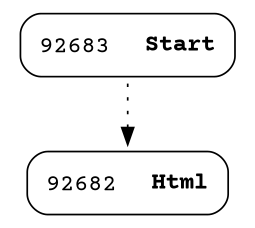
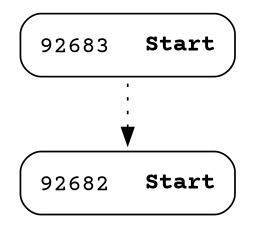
(180, 181) -> (180, 181)
